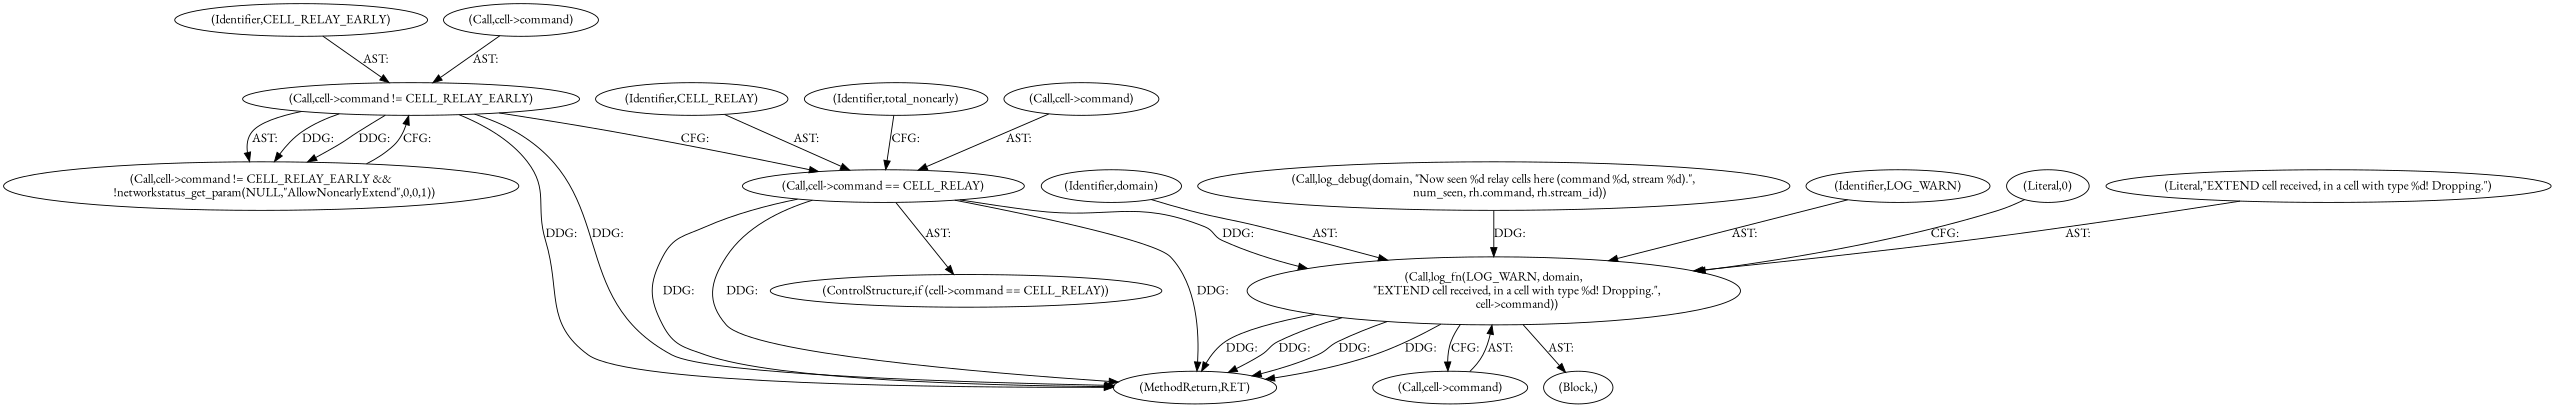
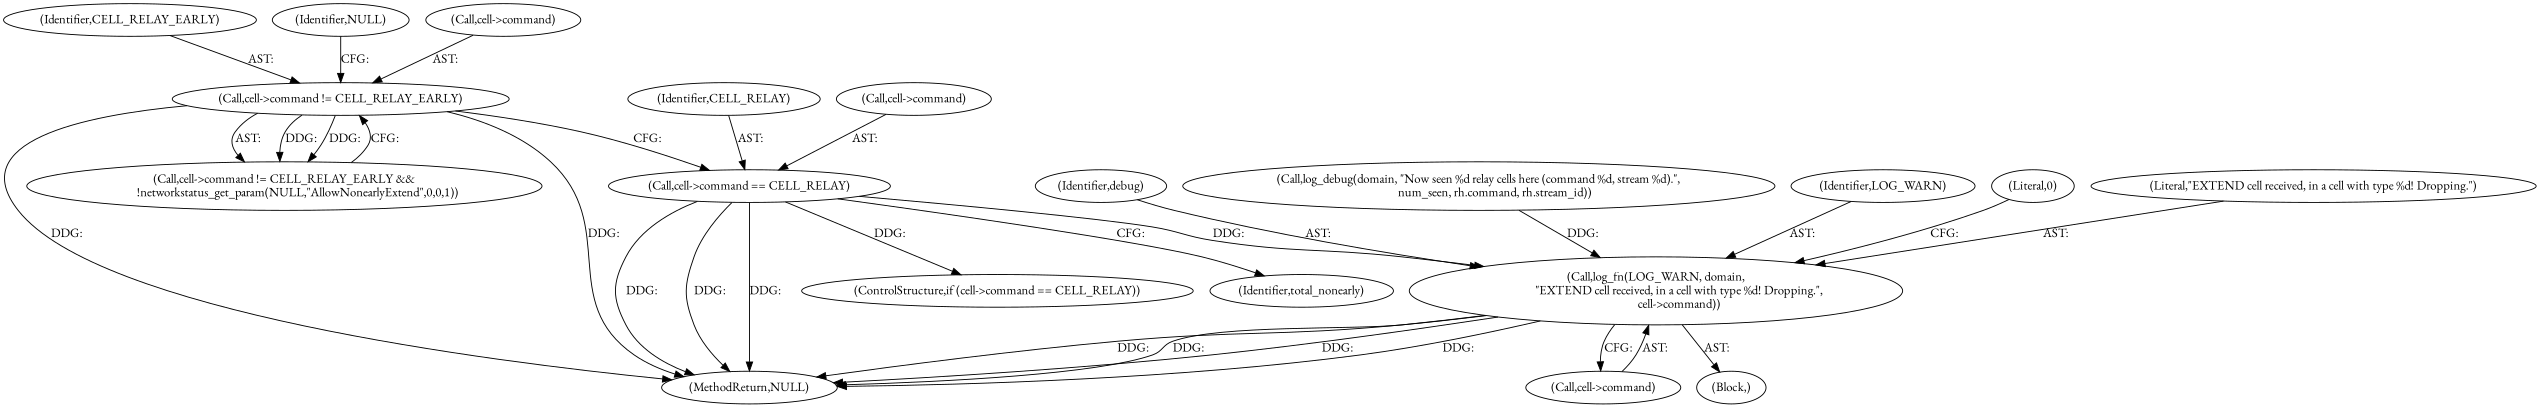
none -> (341, 20)
(890, 138) -> (1048, 229)
(1111, 186) -> (1101, 186)
(940, 234) -> (892, 234)
(1195, 388) -> (749, 388)
